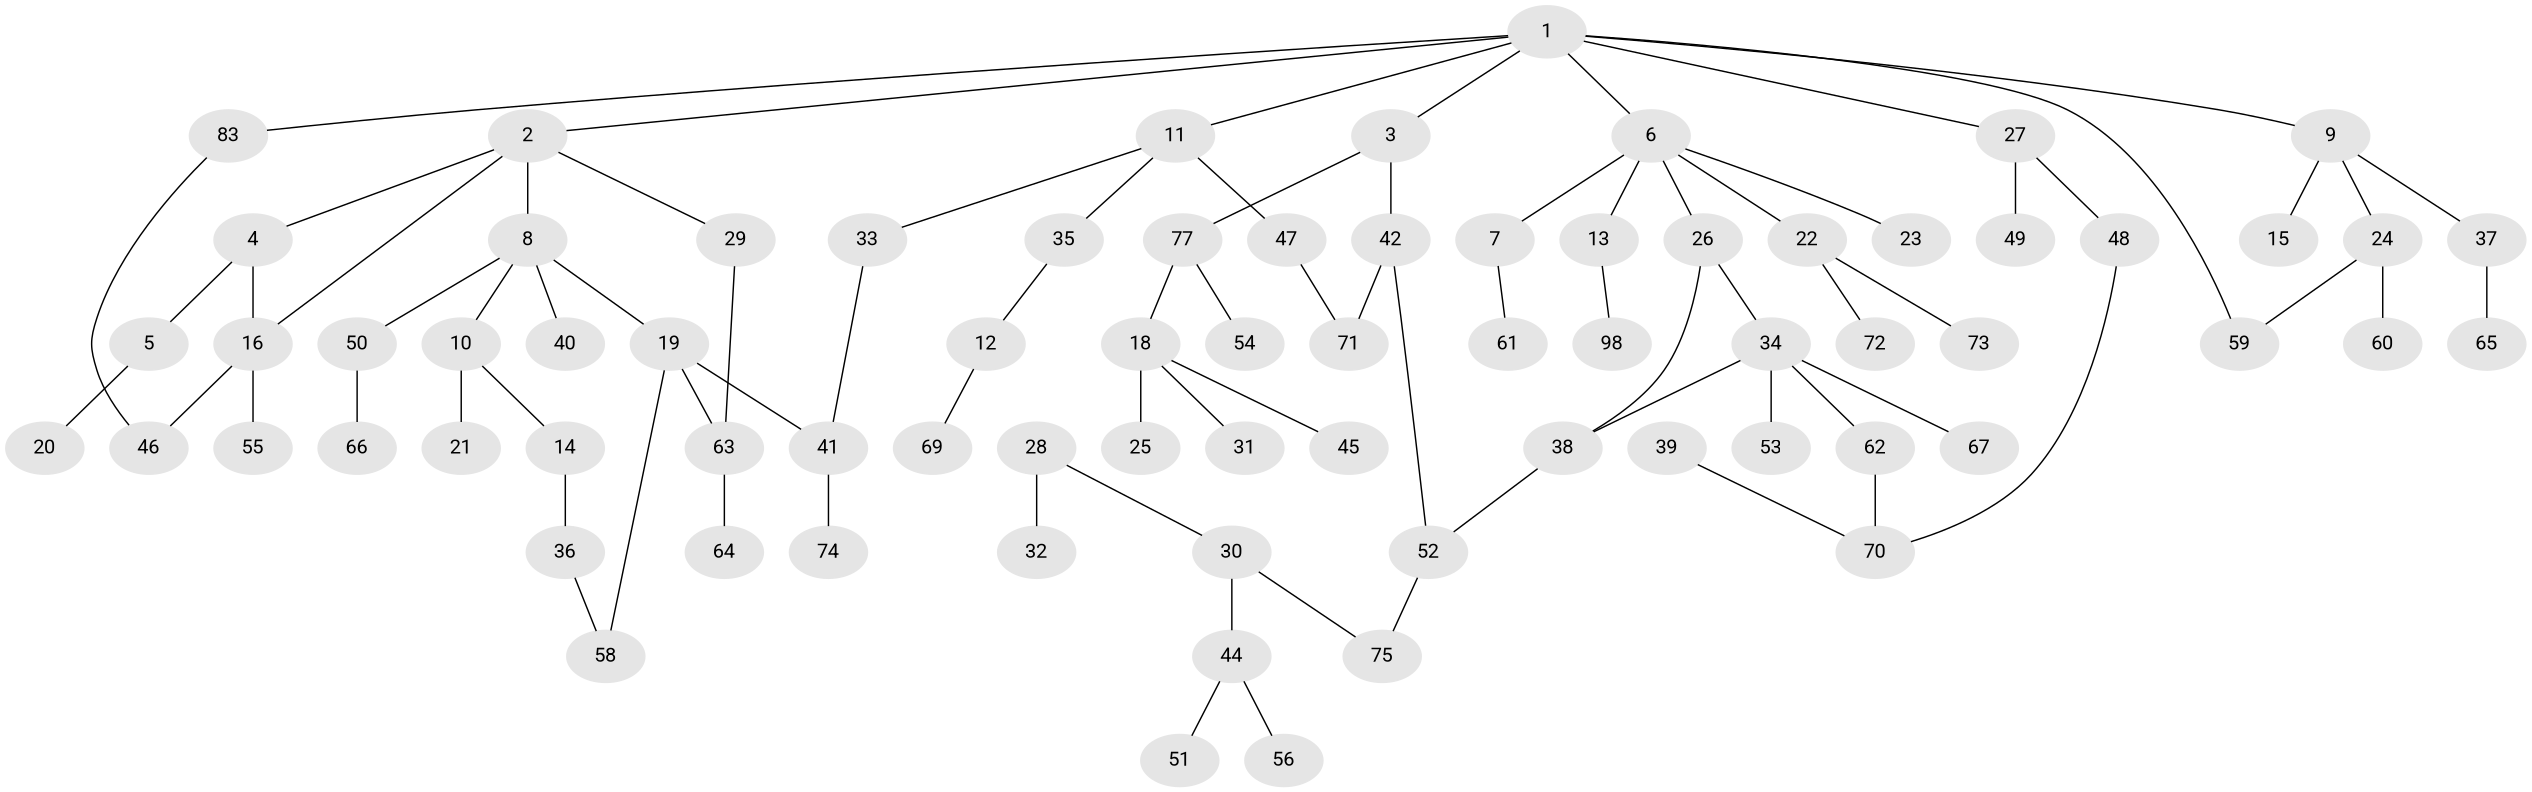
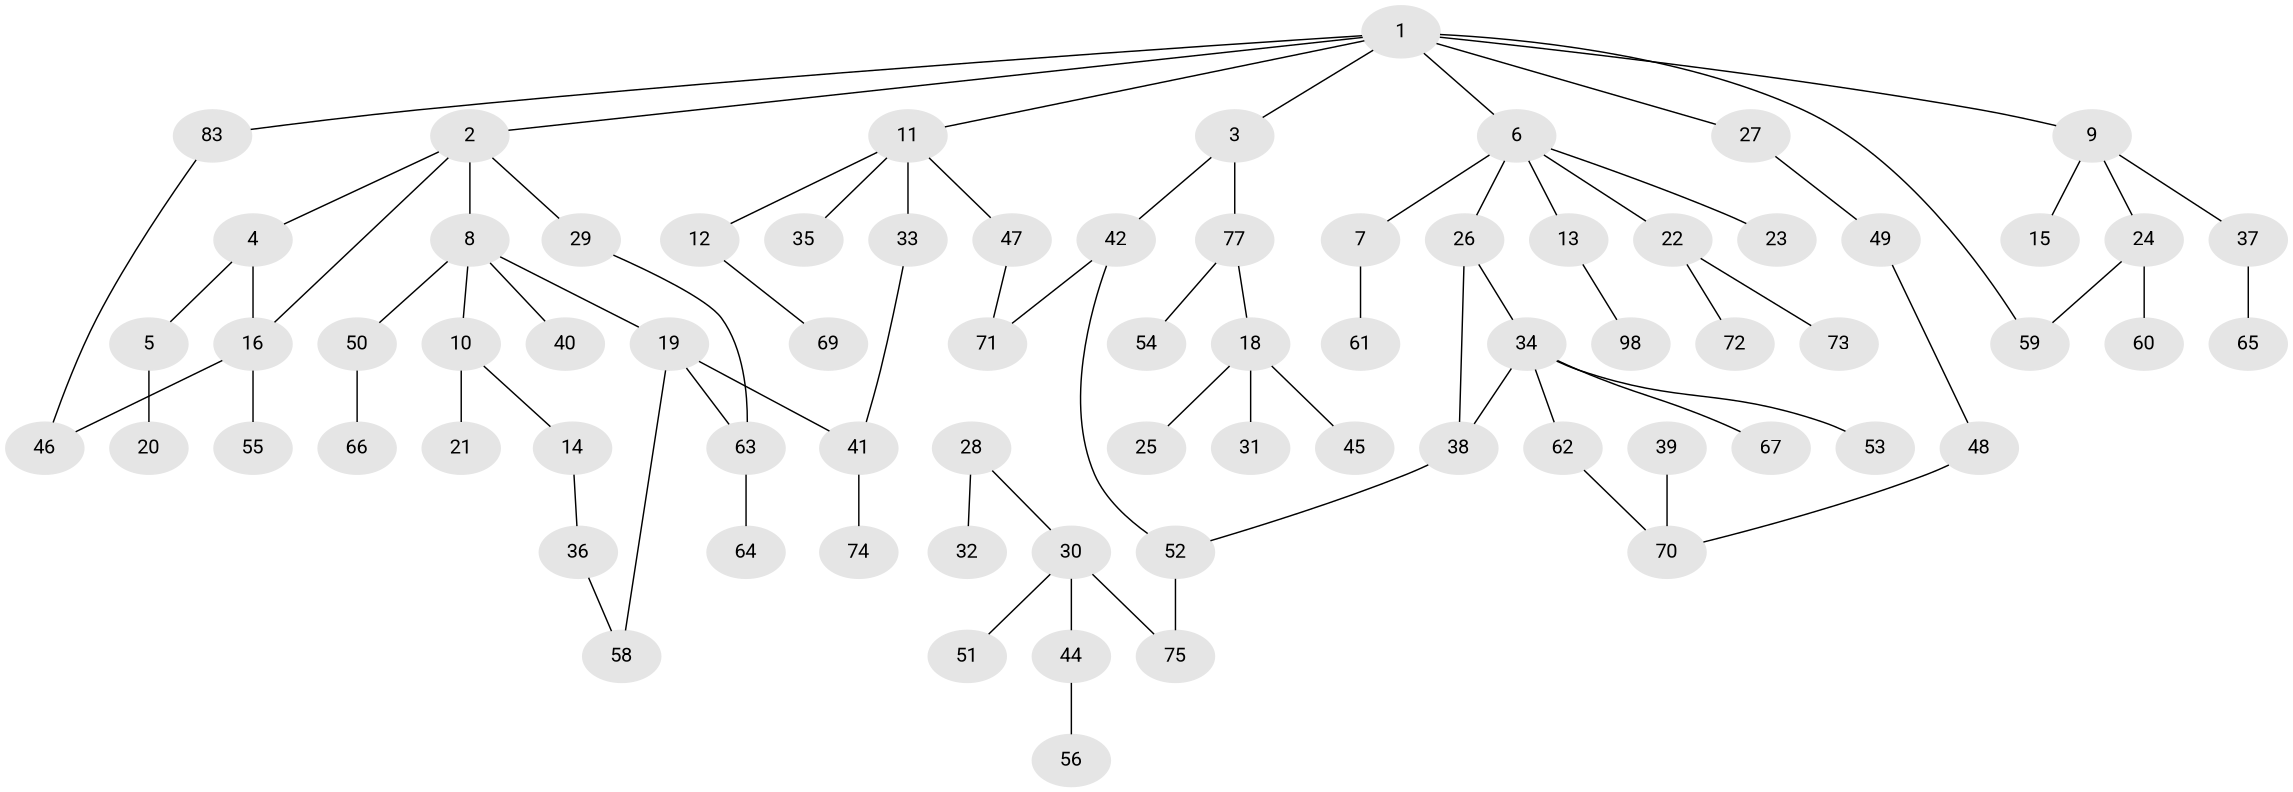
(2067, 188) -> (1930, 344)
(1025, 292) -> (804, 188)
(1206, 709) -> (1019, 604)
